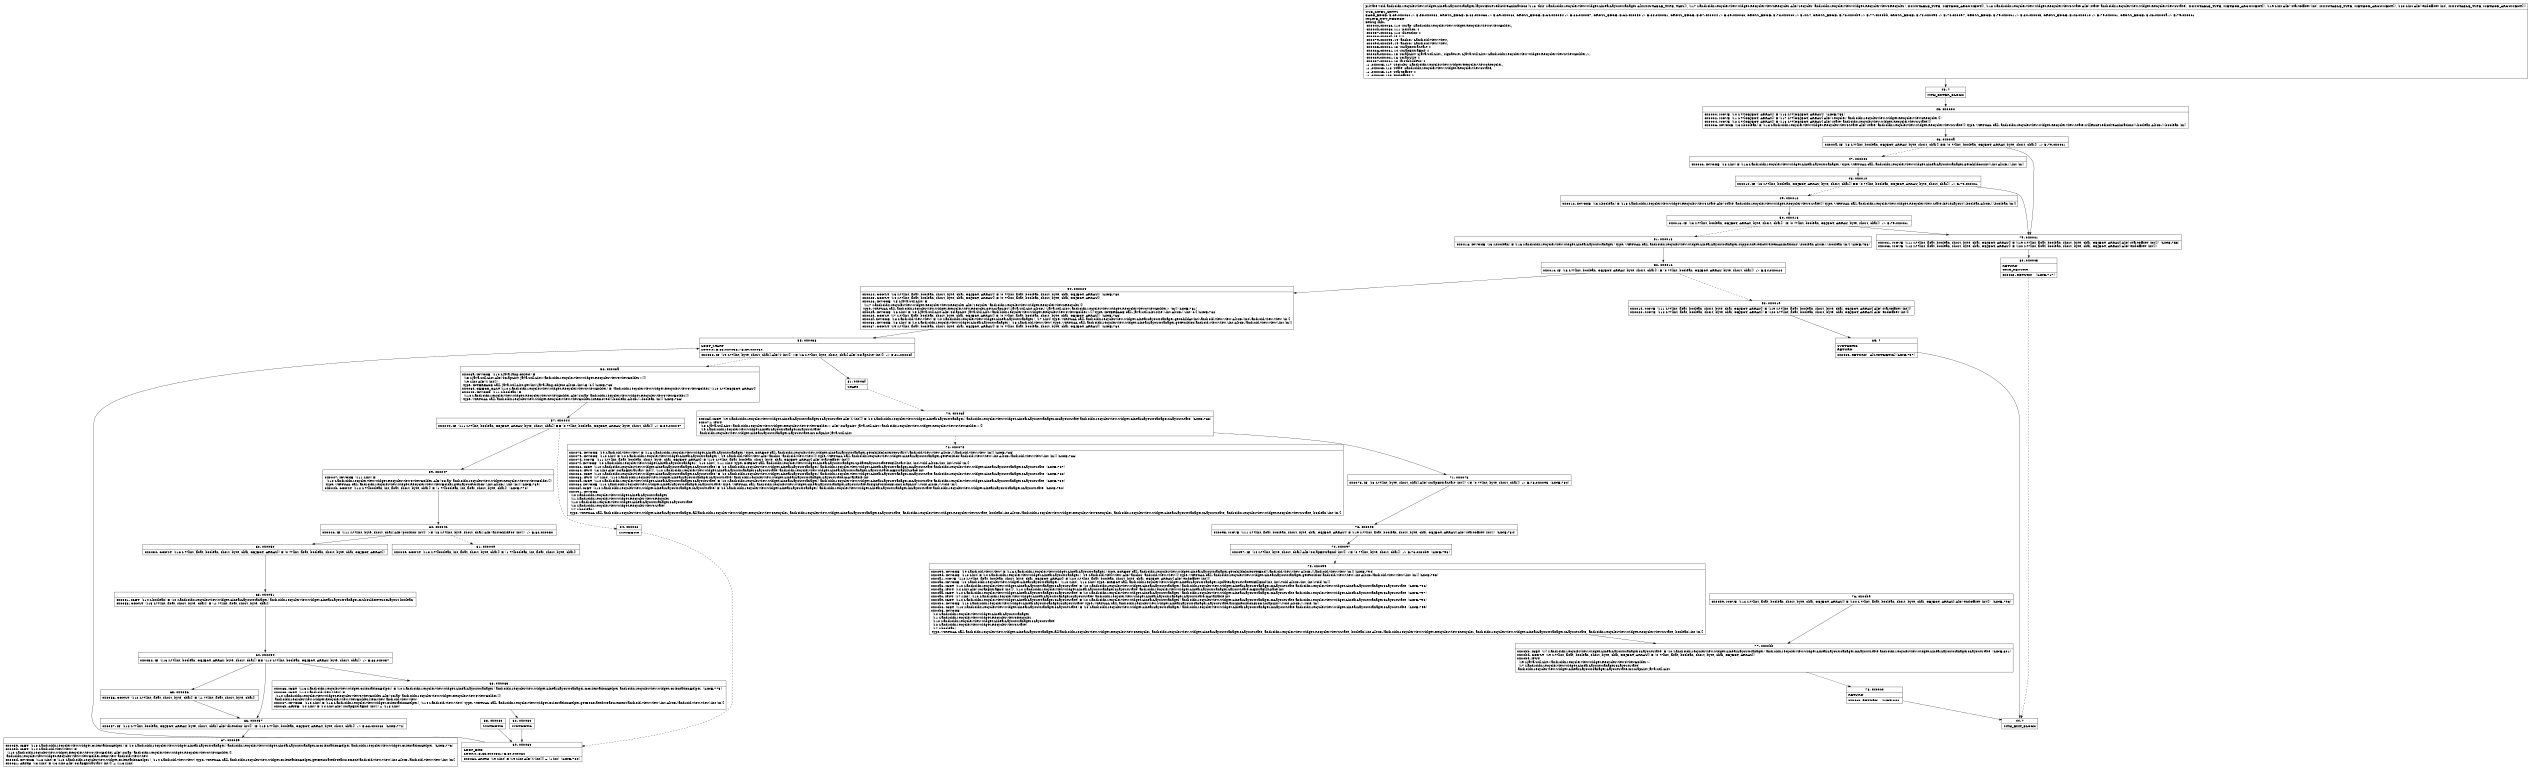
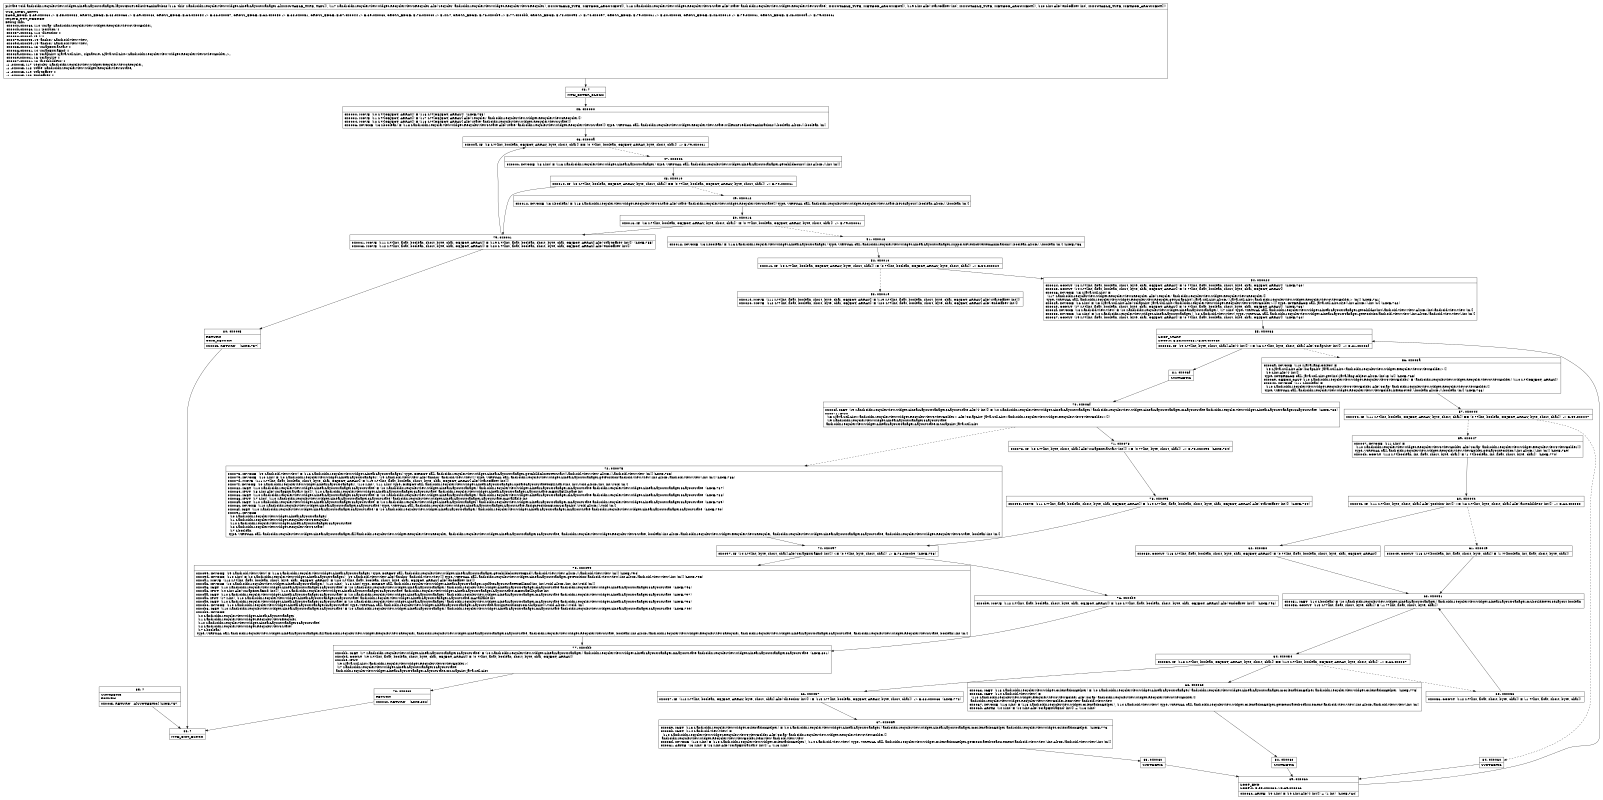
(2033, 181) -> (498, 184)
(2029, 275) -> (232, 346)
(1819, 326) -> none
(853, 387) -> (1181, 378)
(894, 399) -> (1142, 391)
(506, 449) -> (1468, 427)
(2029, 497) -> (187, 532)
none -> (785, 541)
(1337, 558) -> (781, 561)
none -> (1004, 571)
none -> (1457, 574)
(733, 669) -> (1420, 771)
(224, 676) -> (1395, 678)
(215, 709) -> (1471, 651)
none -> (1079, 755)
